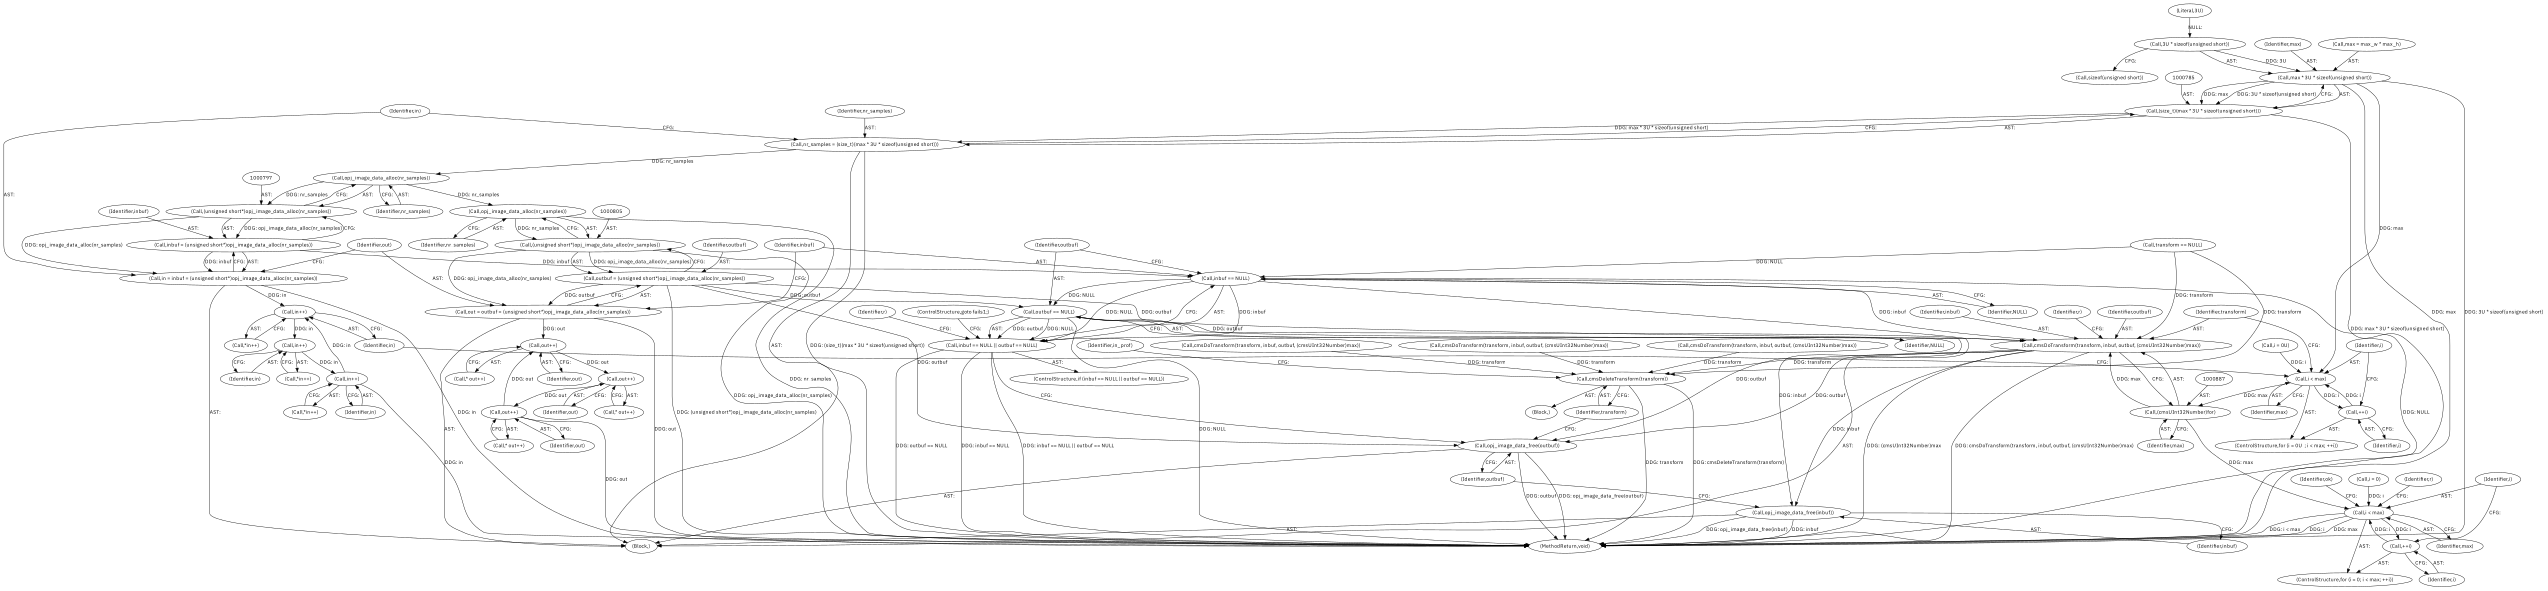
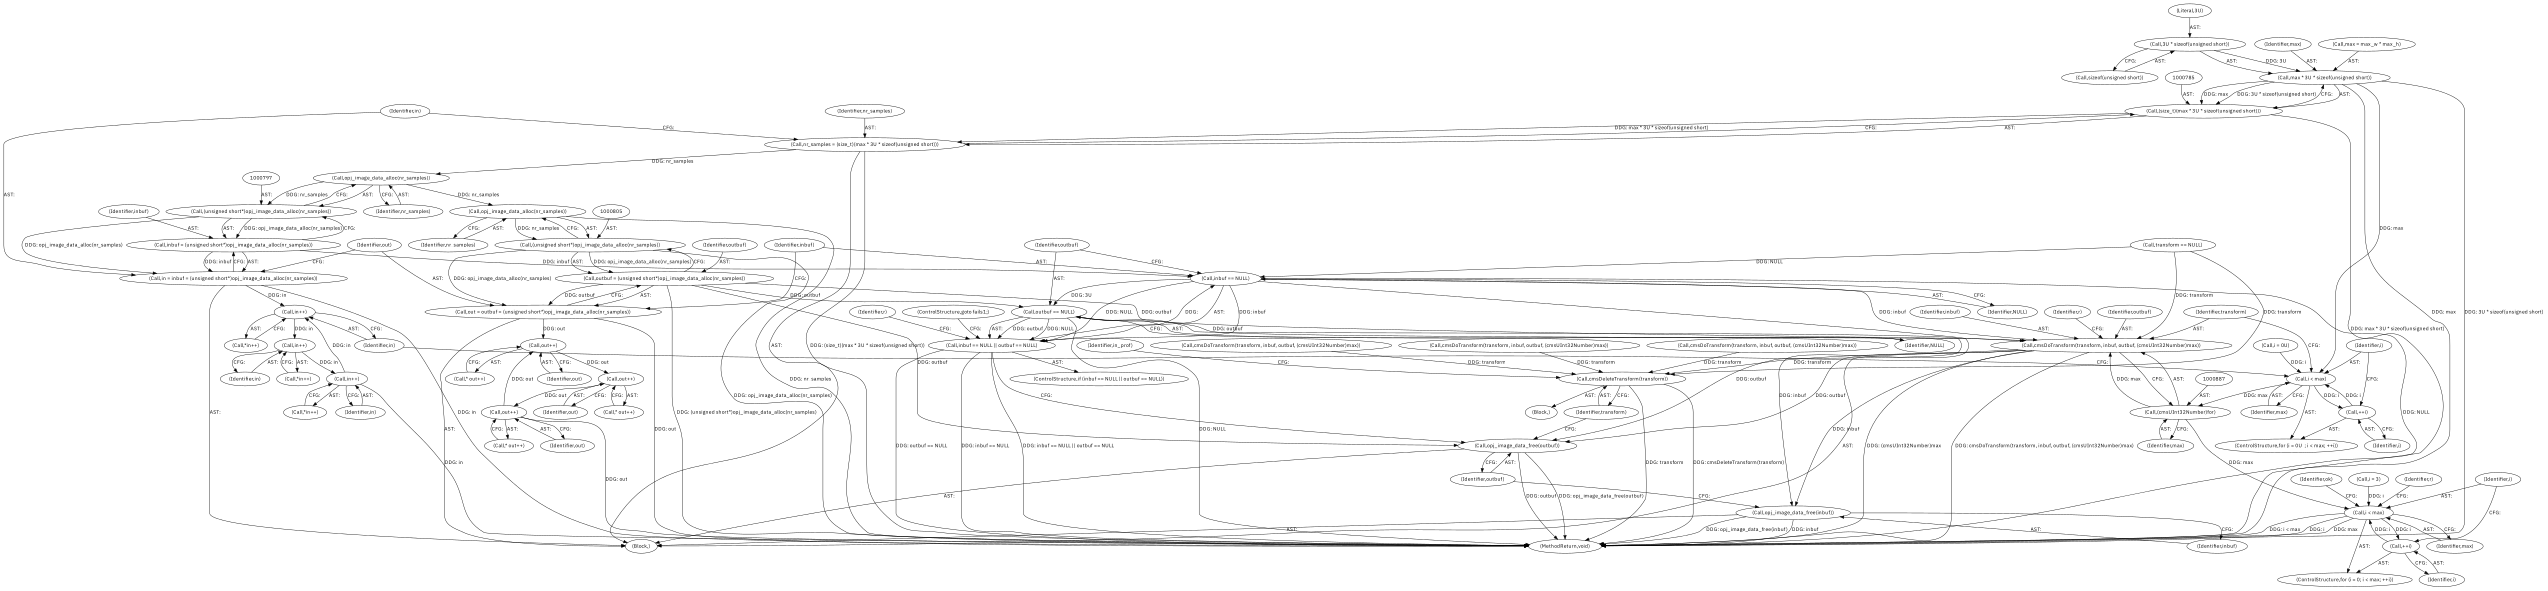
(2196, 28) -> (2196, 28)
none -> (2148, 62)
(1082, 295) -> (1082, 295)
(1192, 312) -> (1192, 312)
(2369, 479) -> (2369, 479)
